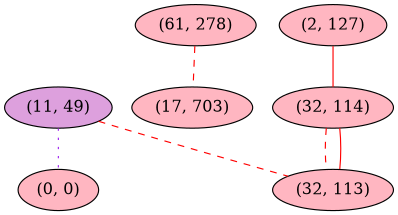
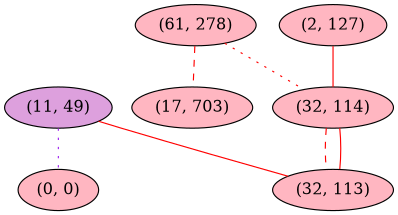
none -> (264, 66)
(193, 149) -> (193, 149)
